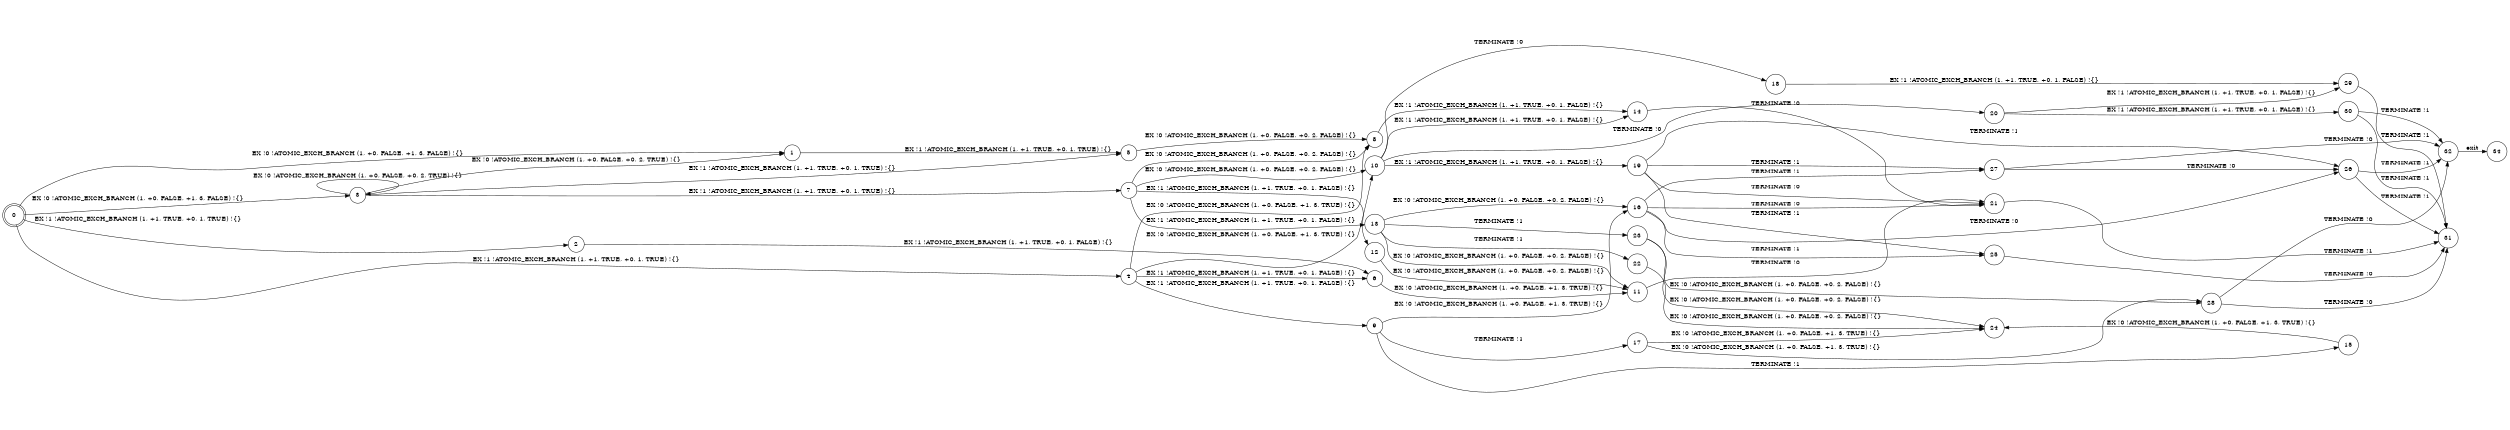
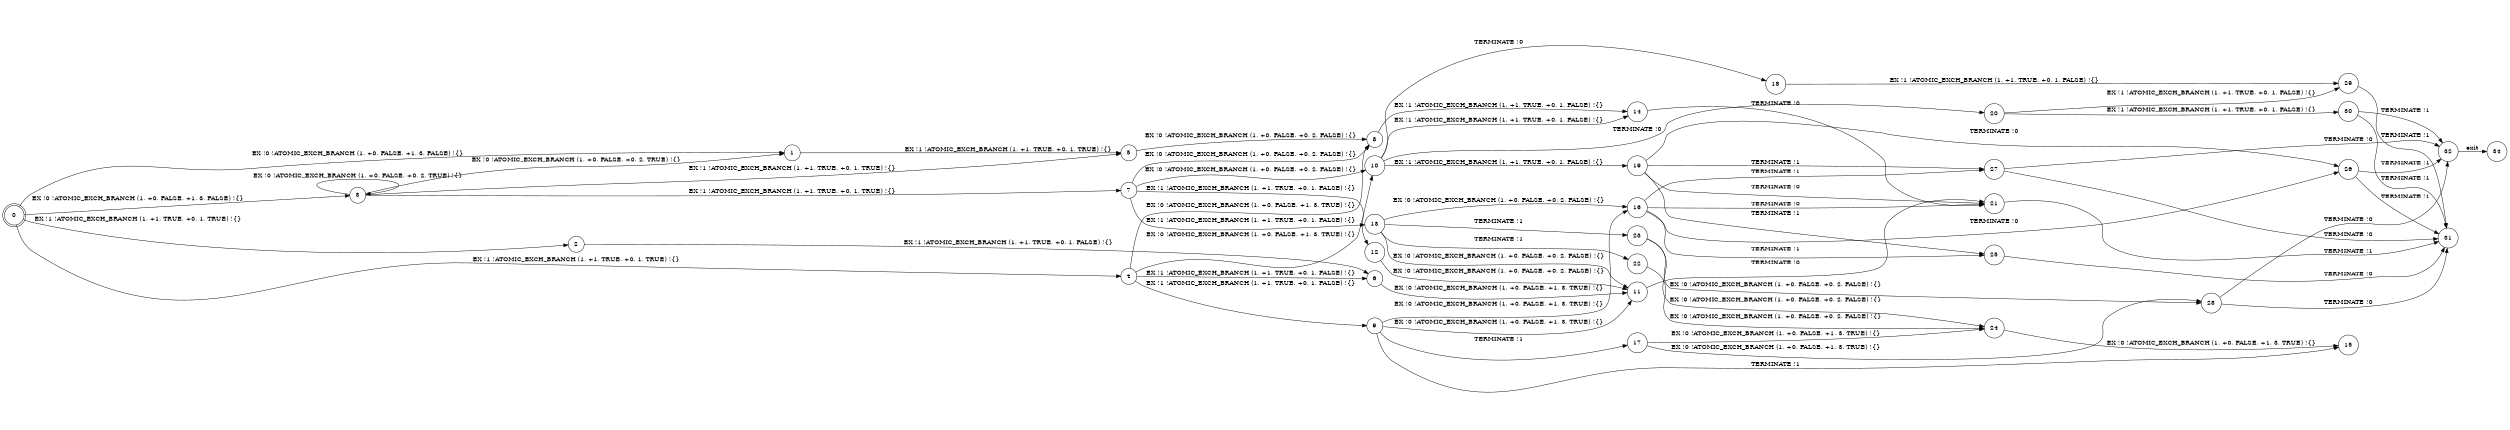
(1994, 131) -> (1994, 131)
(2169, 169) -> (2217, 219)
(2174, 328) -> (2168, 349)
none -> (1510, 334)
